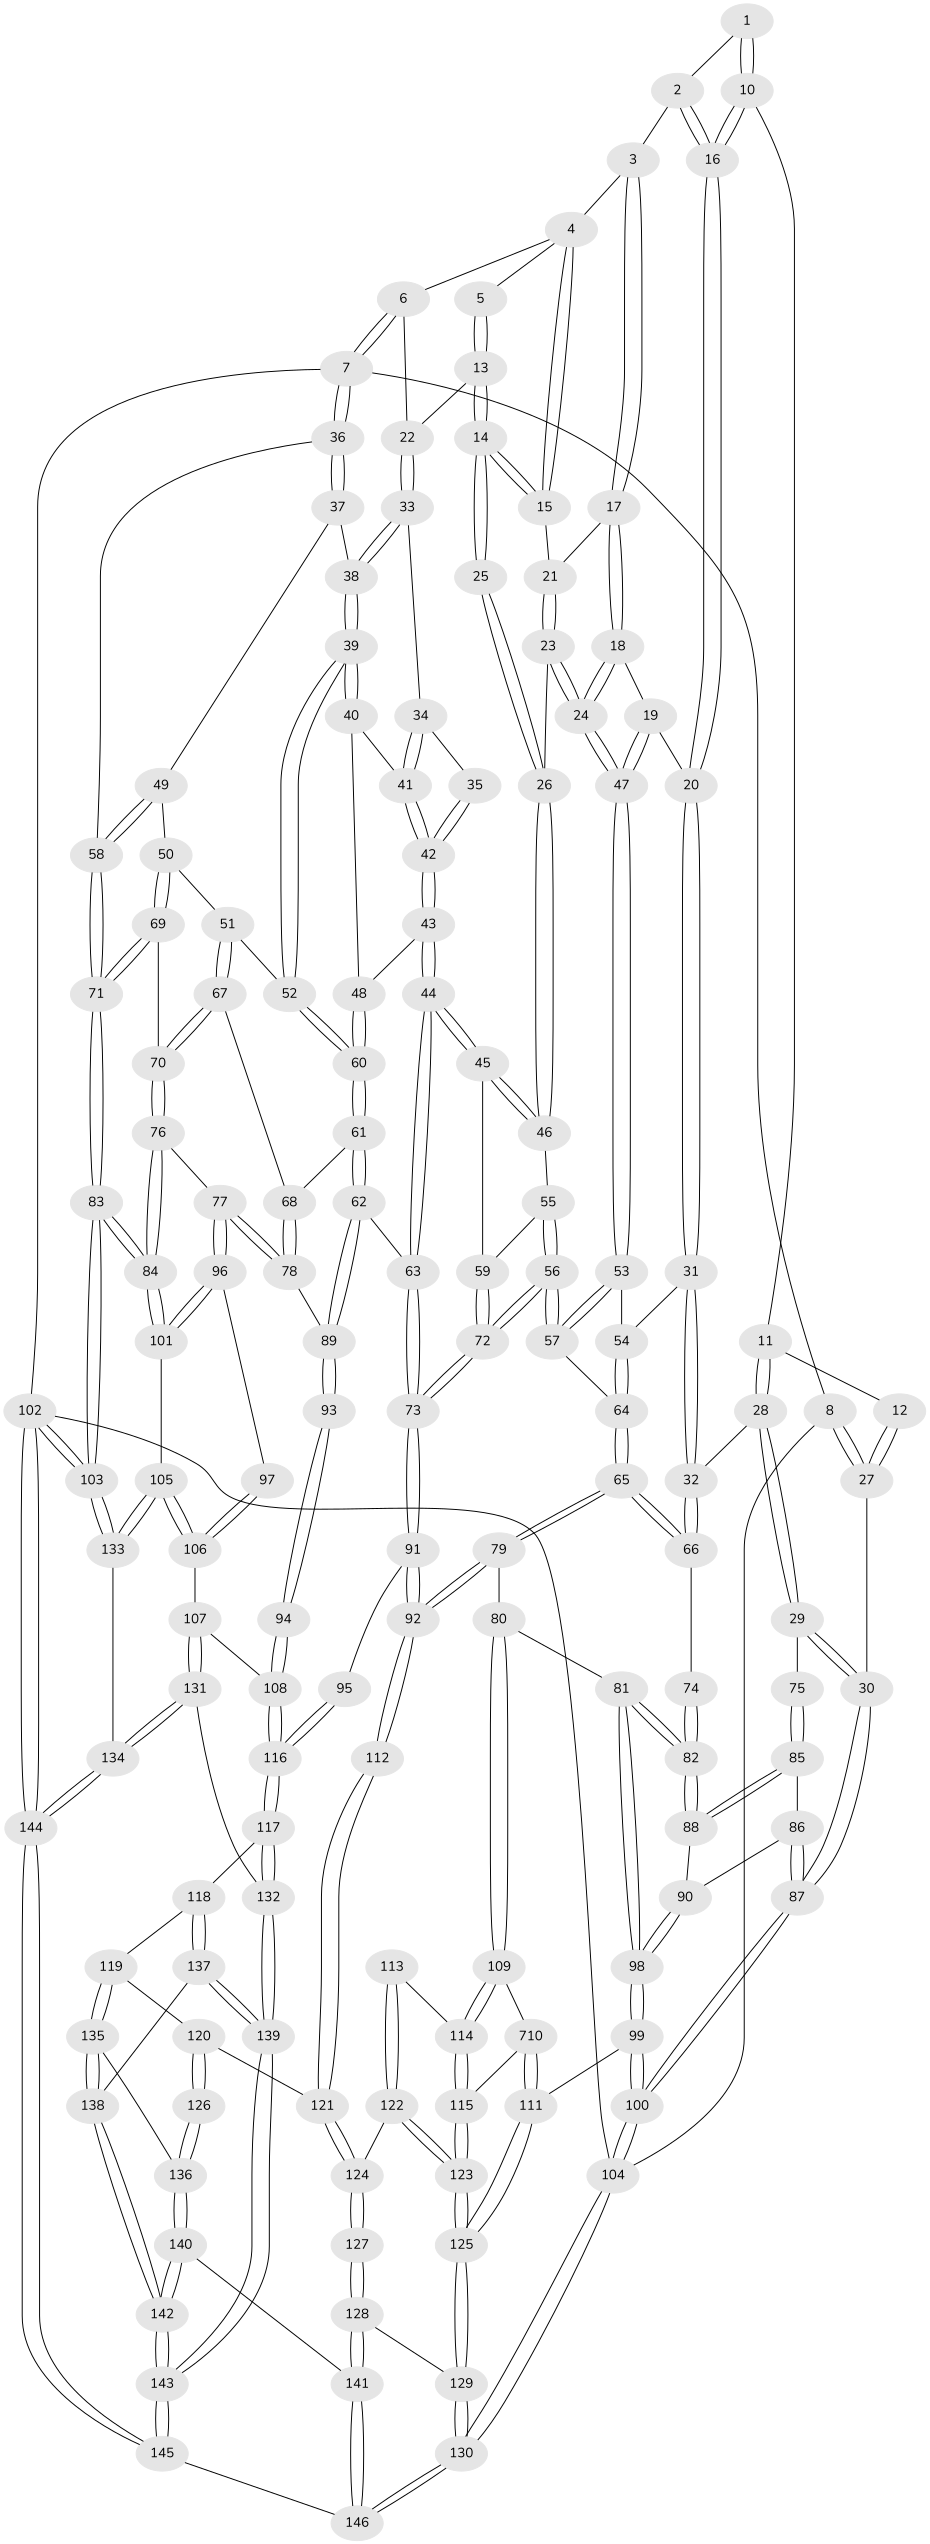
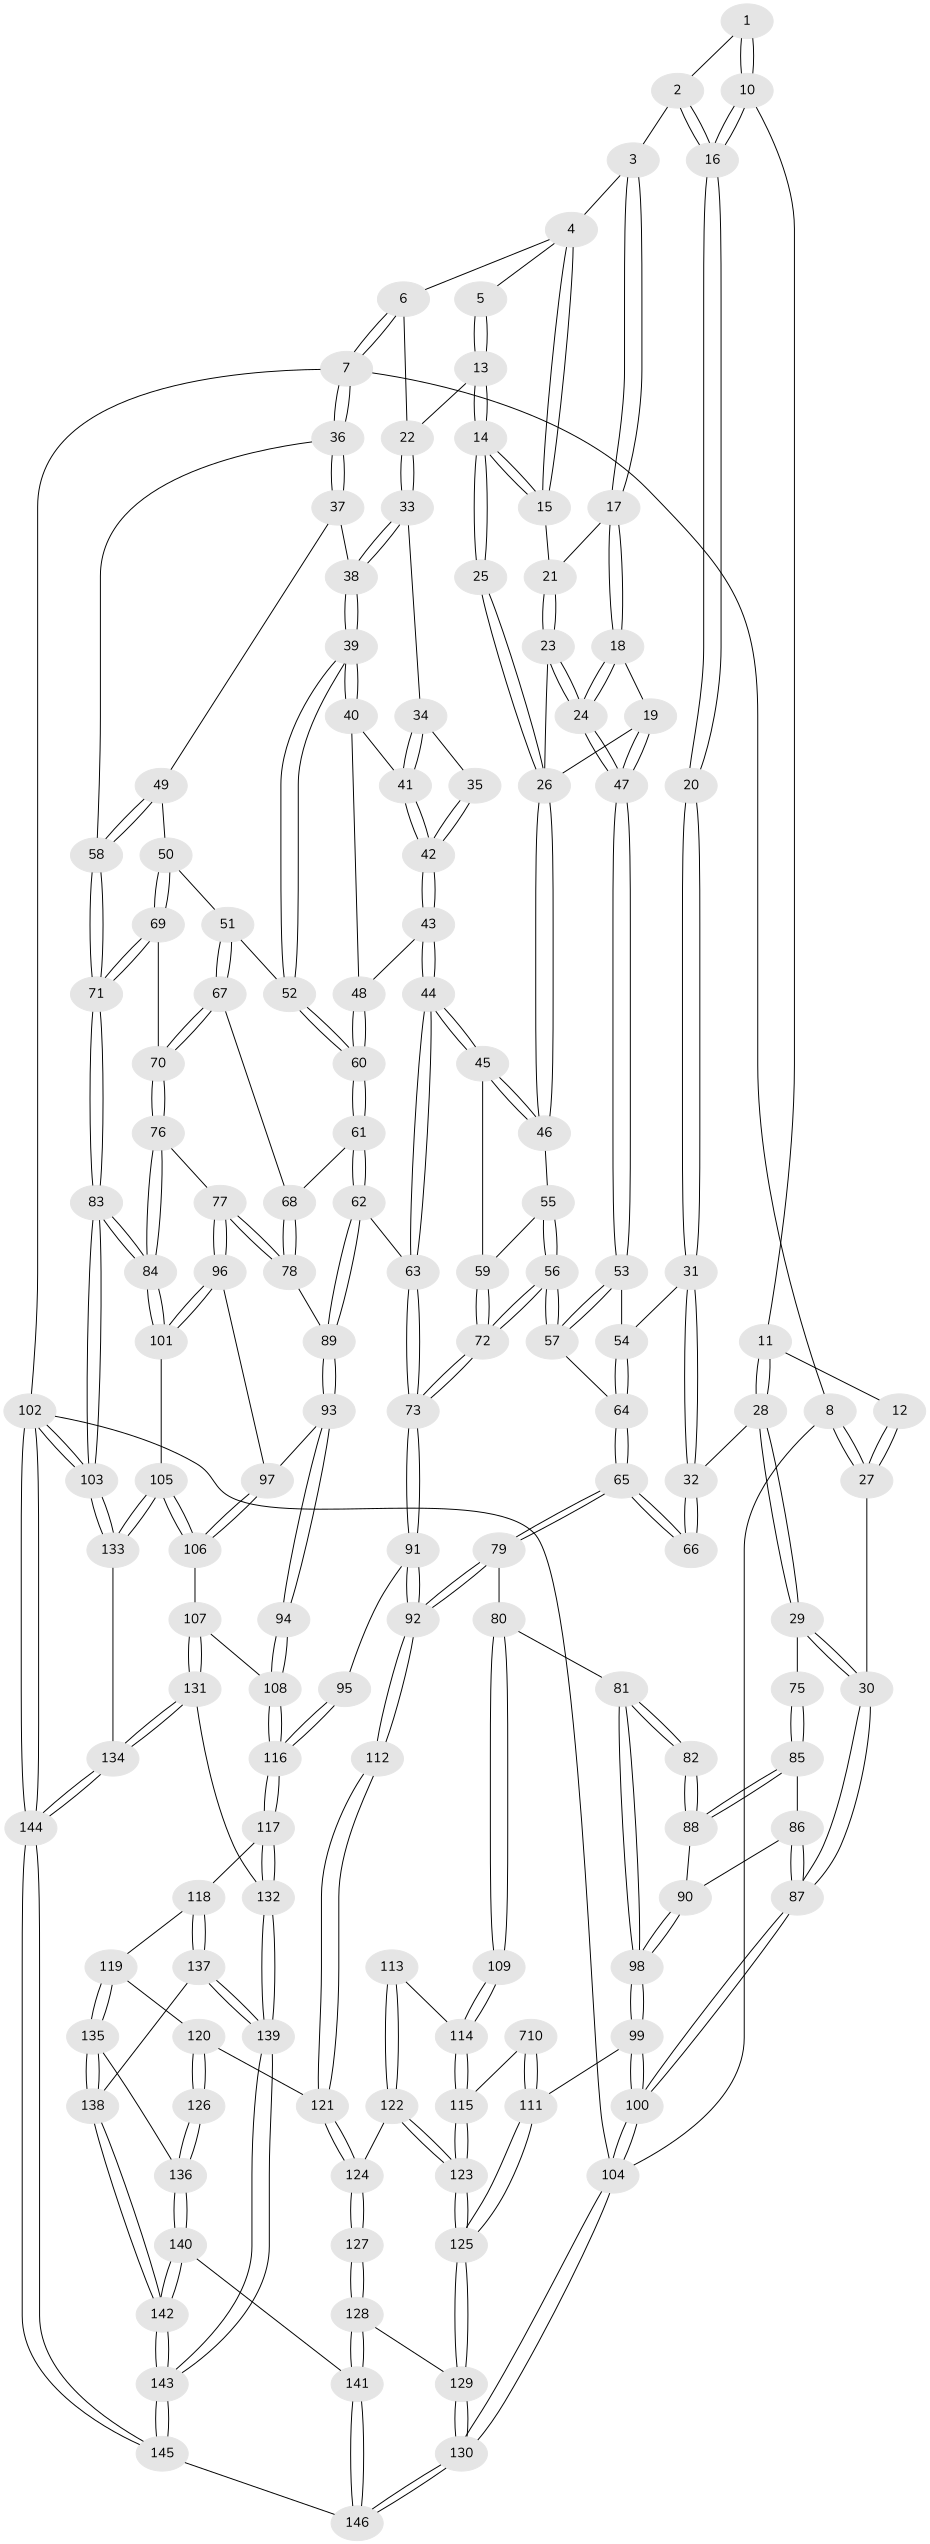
(671, 751) -> (590, 755)
none -> (298, 1446)
(691, 1689) -> none
(515, 2002) -> none
